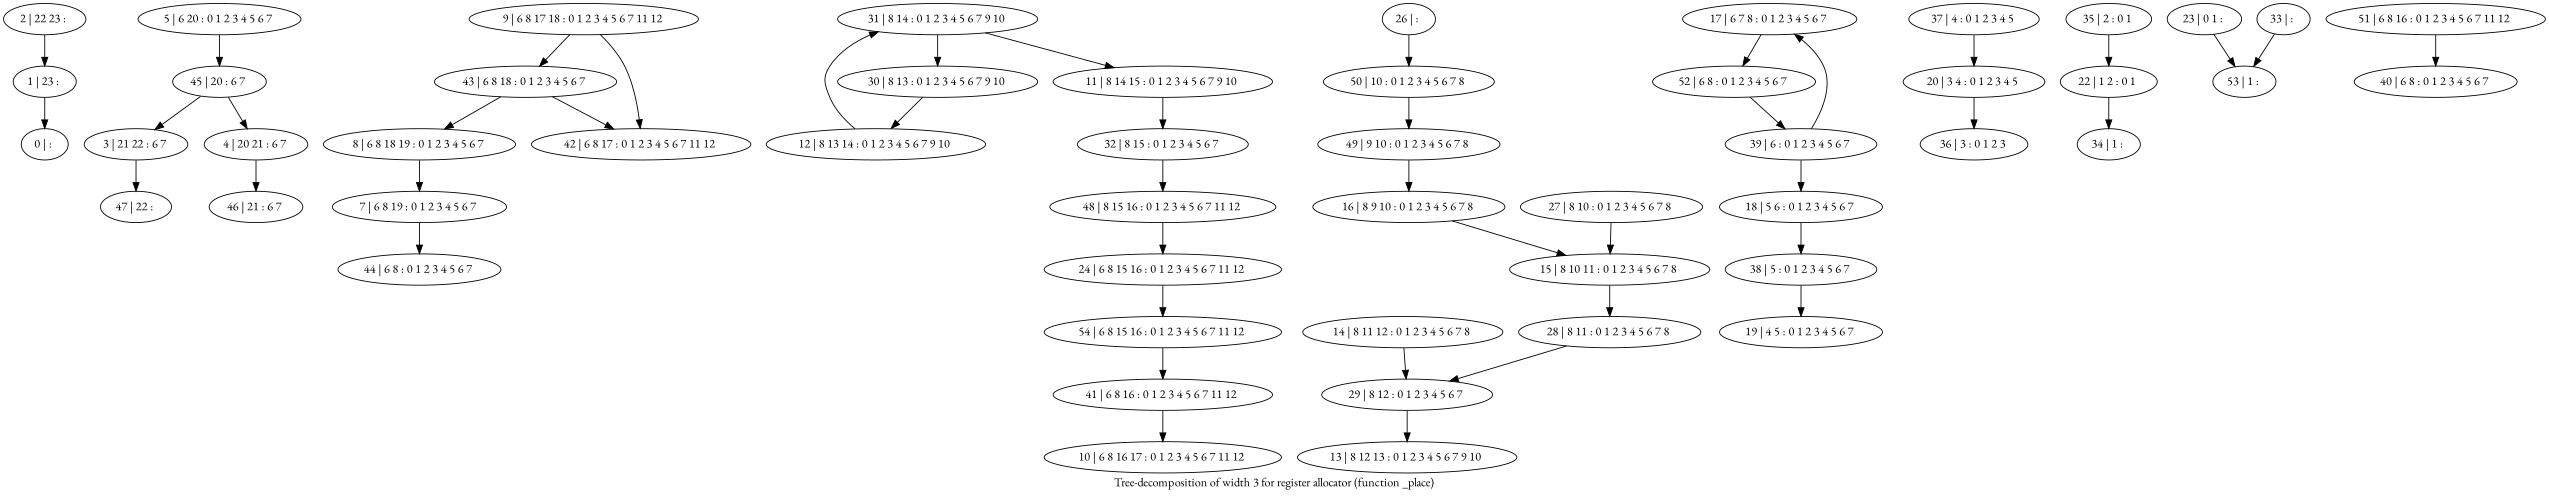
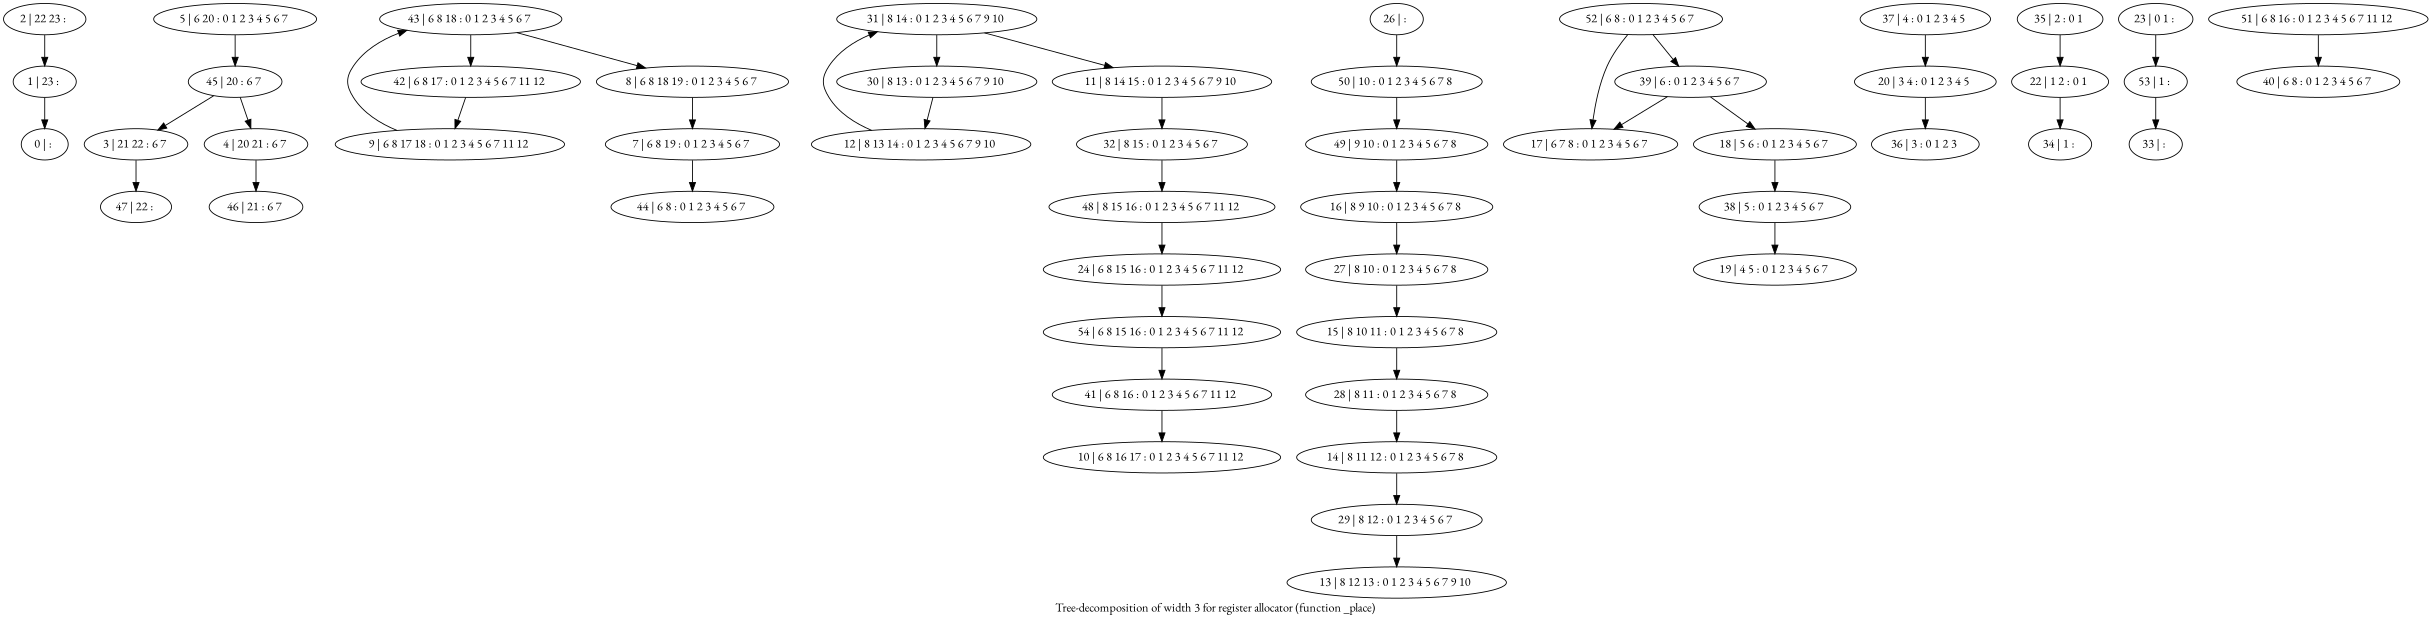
(2267, 46) -> (2156, 109)
(1754, 47) -> (1604, 74)
(628, 73) -> (462, 109)
(1505, 237) -> (1397, 234)
(1512, 362) -> (1397, 422)
